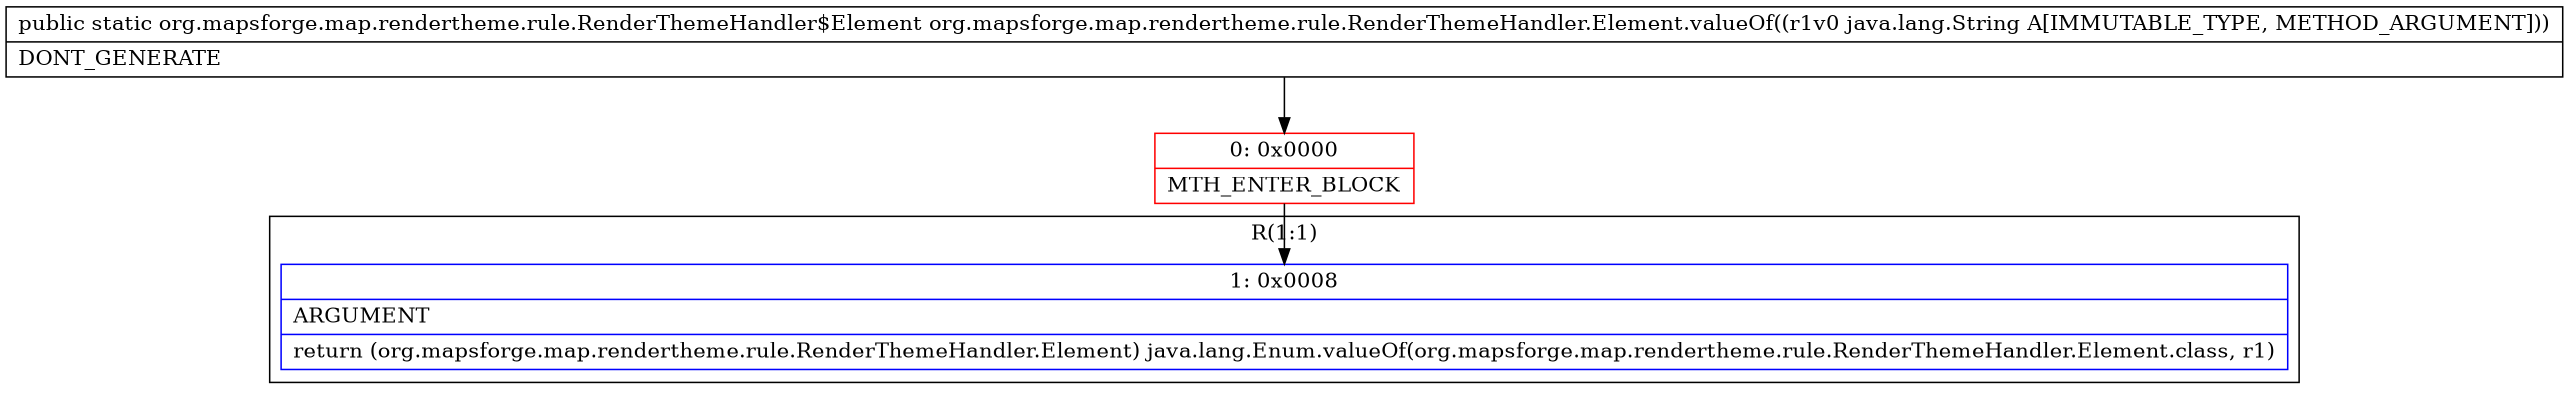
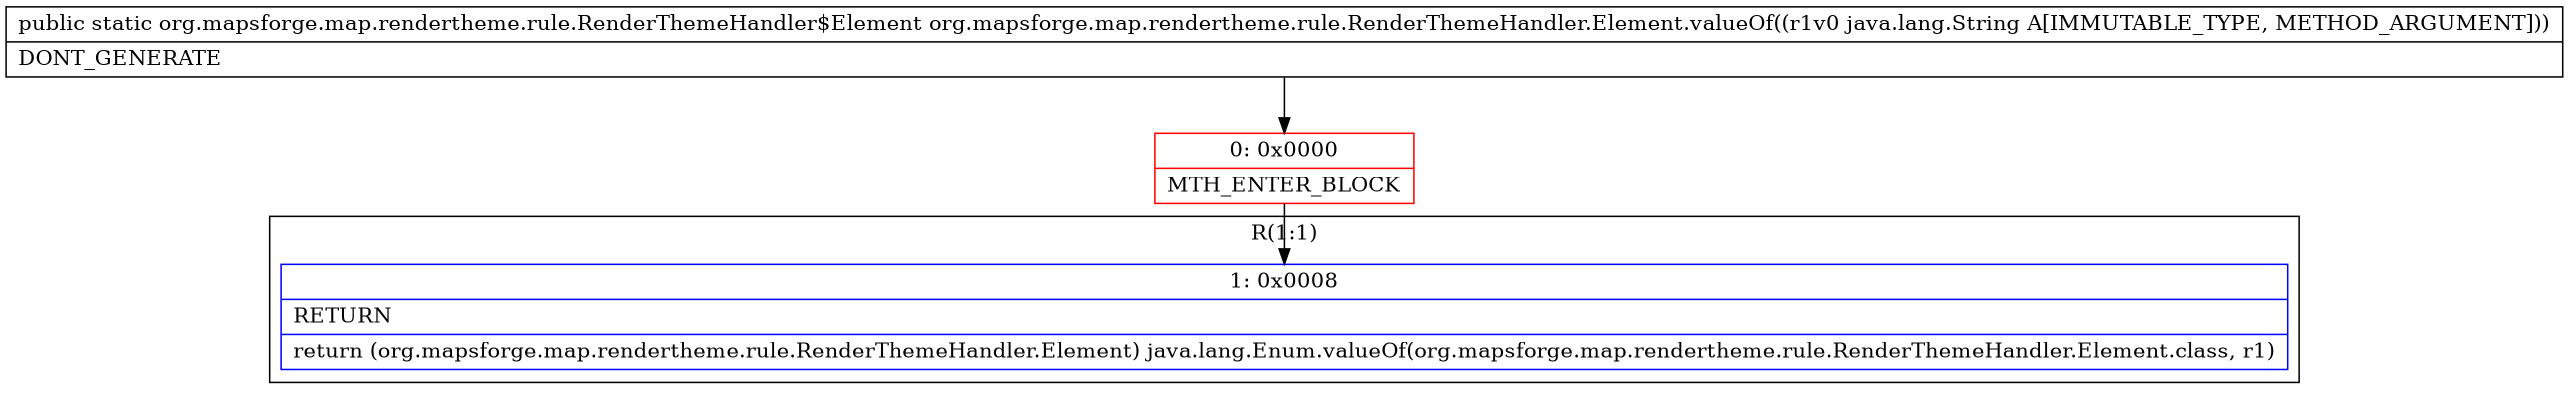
(362, 316) -> (343, 316)
